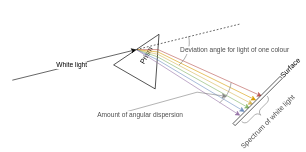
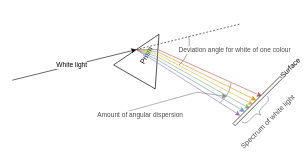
(235, 50) -> (235, 50)
